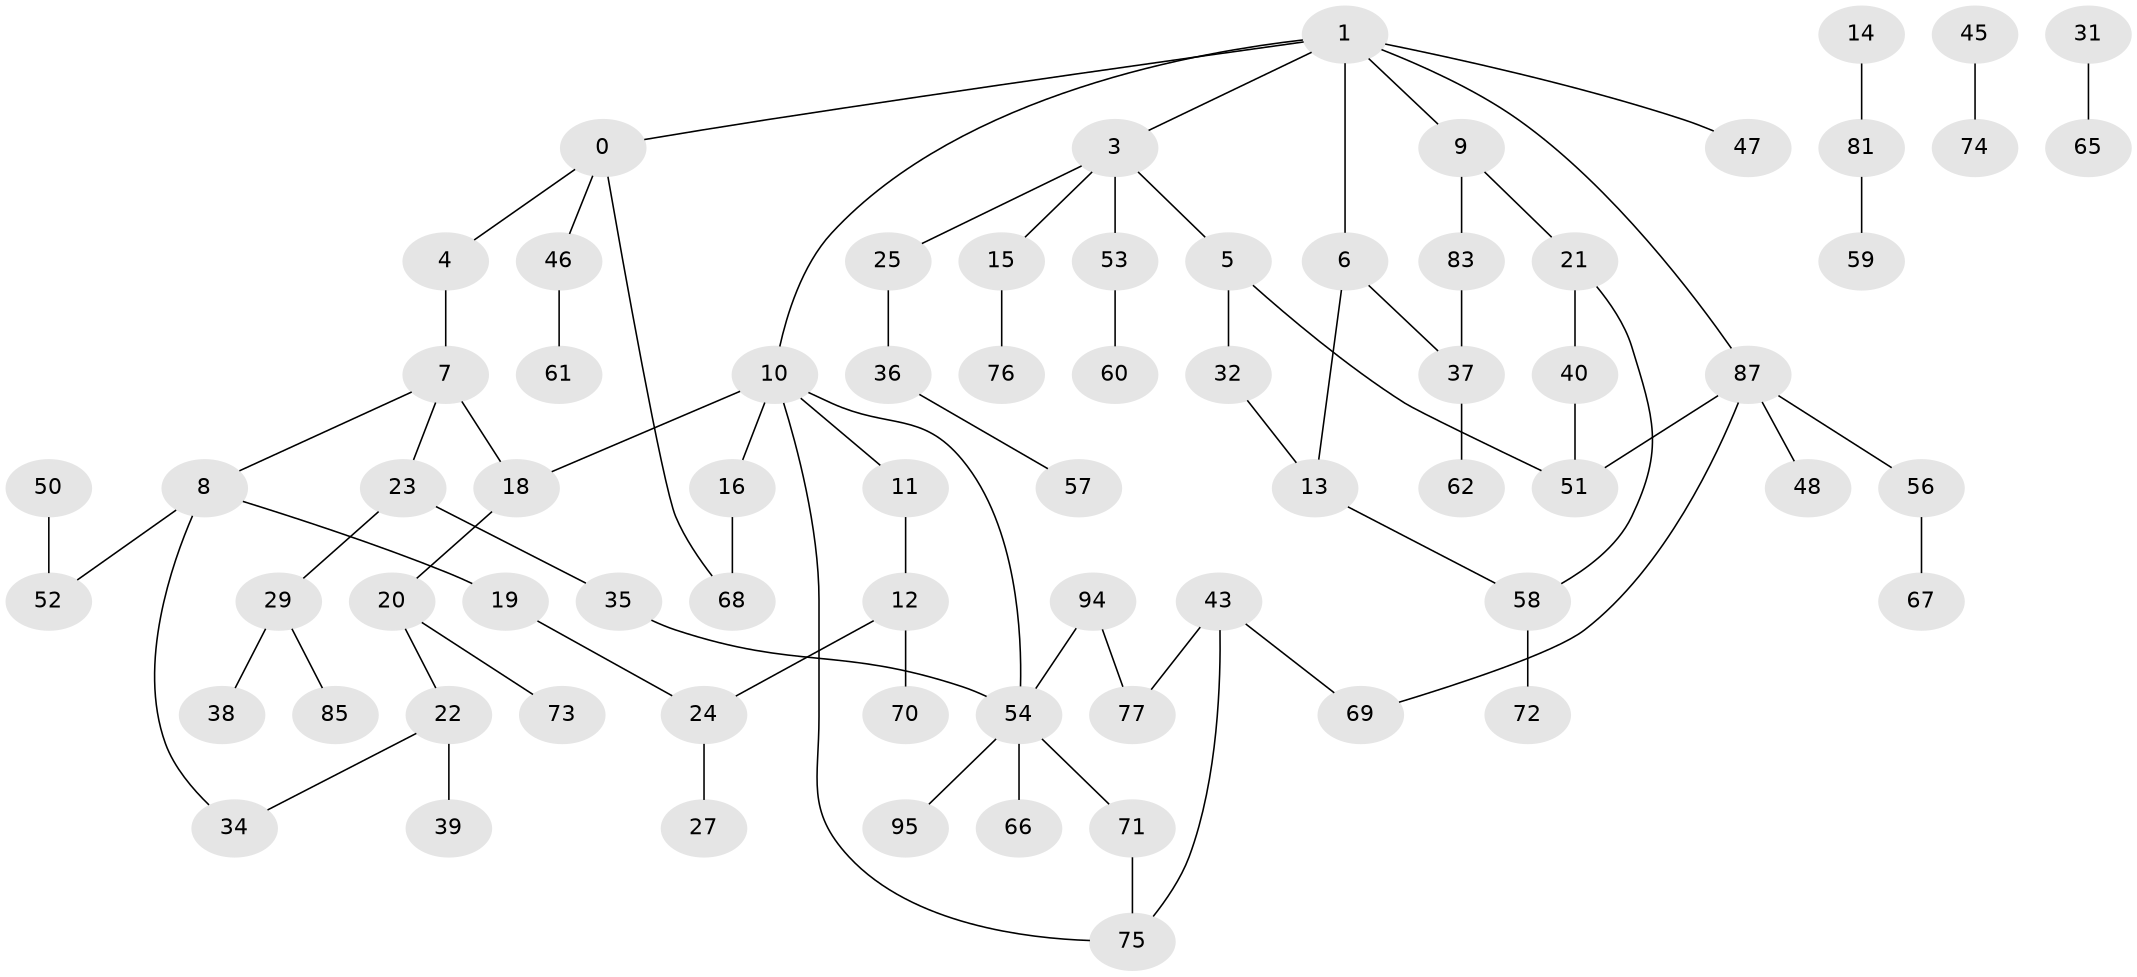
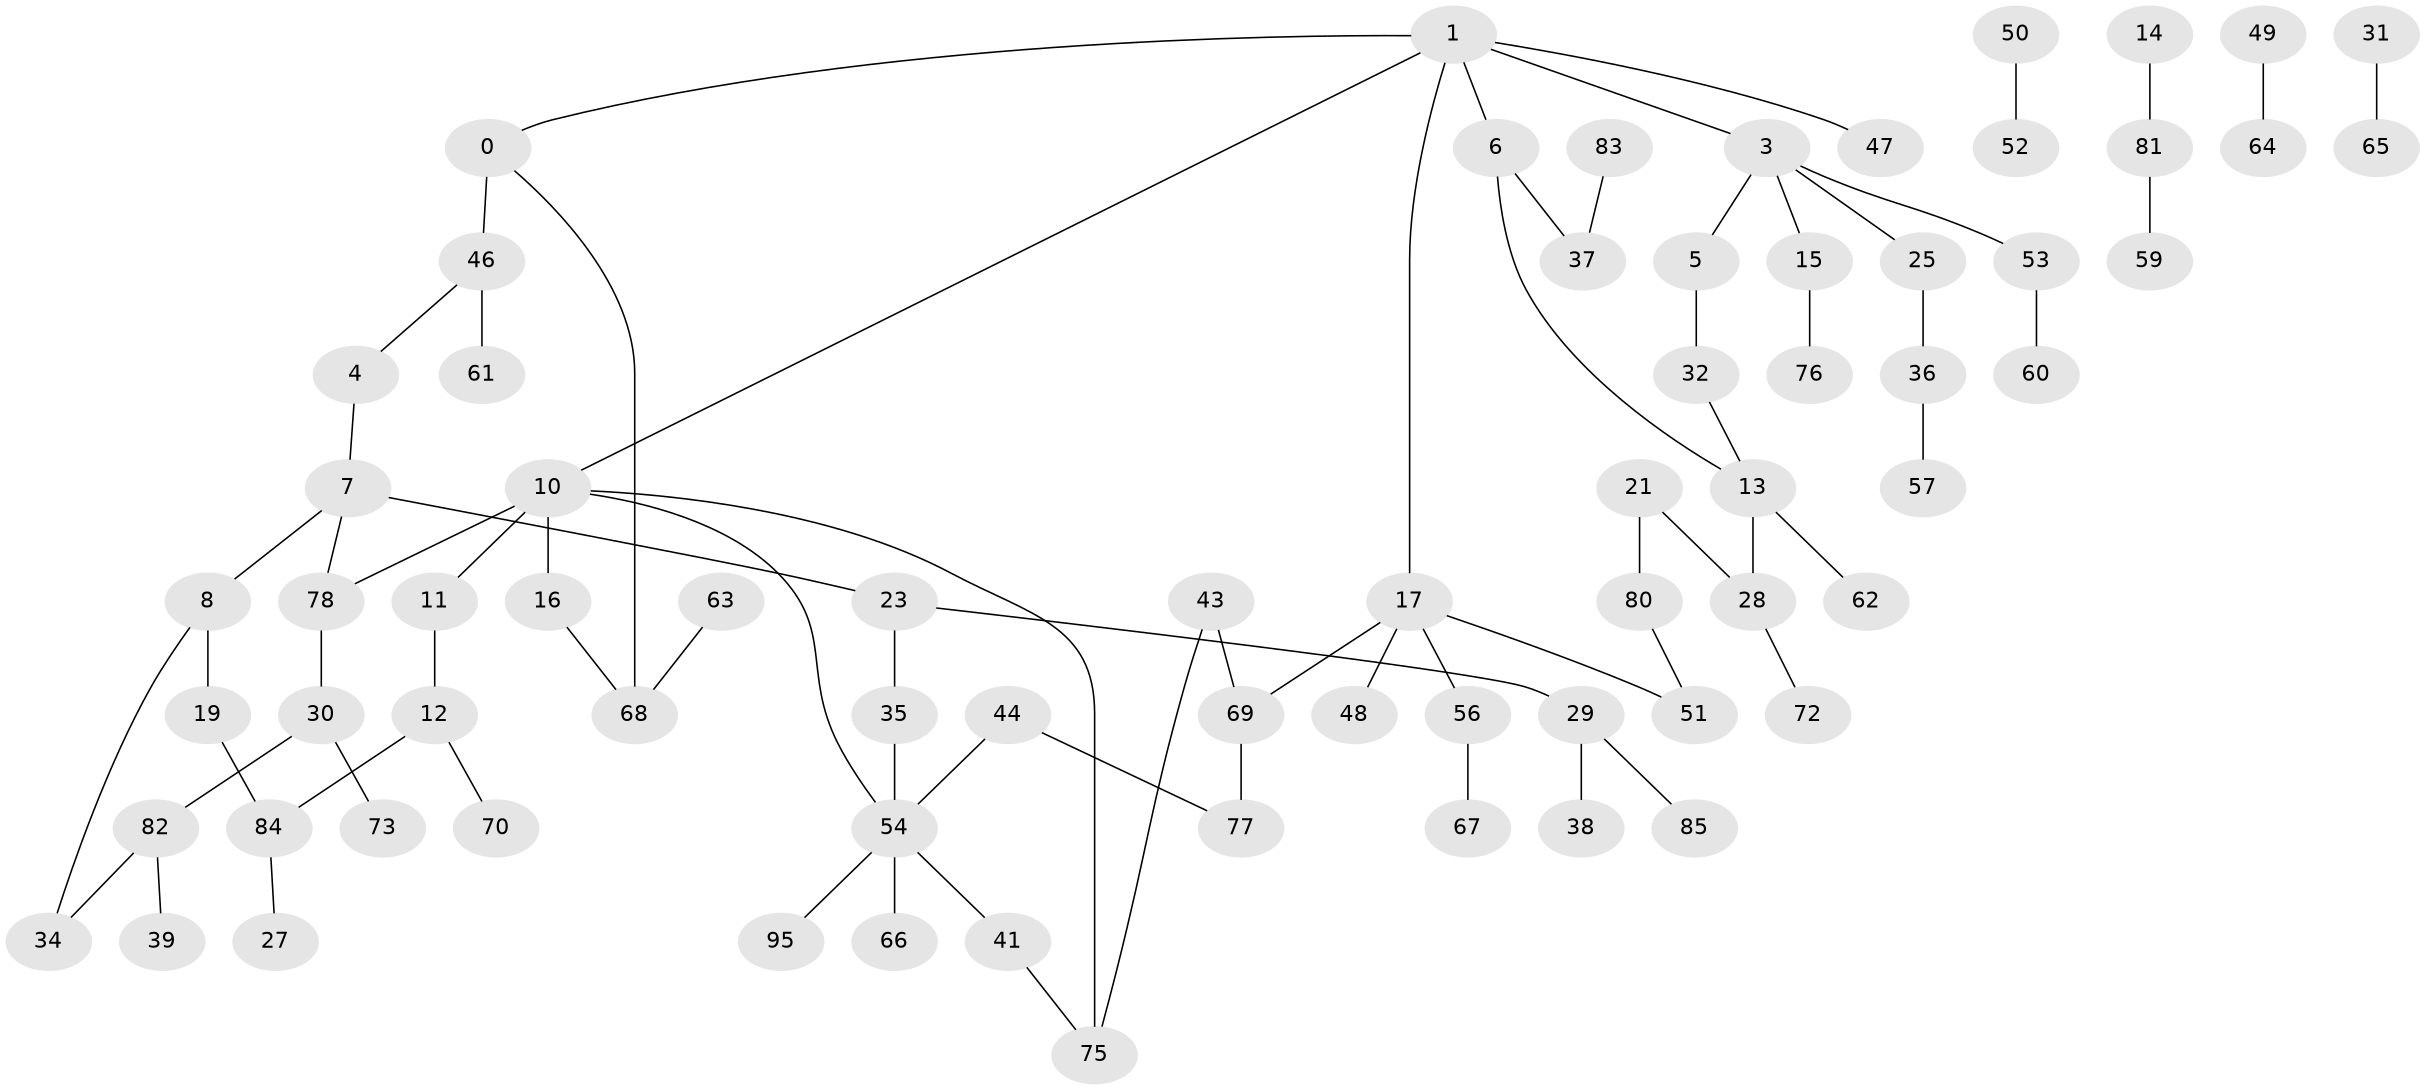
(1975, 35) -> (2263, 35)
(1462, 148) -> none
(1975, 148) -> (2263, 148)
(525, 205) -> (419, 318)
(1575, 375) -> (1640, 602)
(1748, 375) -> (1410, 602)
(1388, 392) -> none
(1462, 420) -> (1810, 545)
(517, 488) -> (321, 602)
(127, 545) -> none
(392, 602) -> (321, 715)
none -> (721, 602)
(1093, 602) -> (1008, 715)
(1528, 602) -> (1753, 602)
(1176, 658) -> (1241, 772)
(449, 715) -> (156, 828)
(704, 715) -> (269, 828)
(1132, 828) -> (1008, 942)
